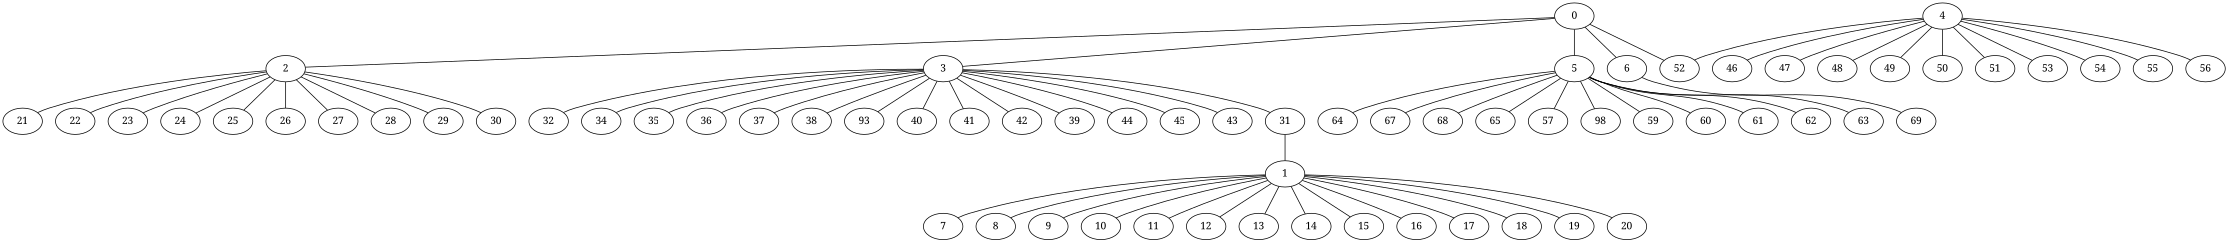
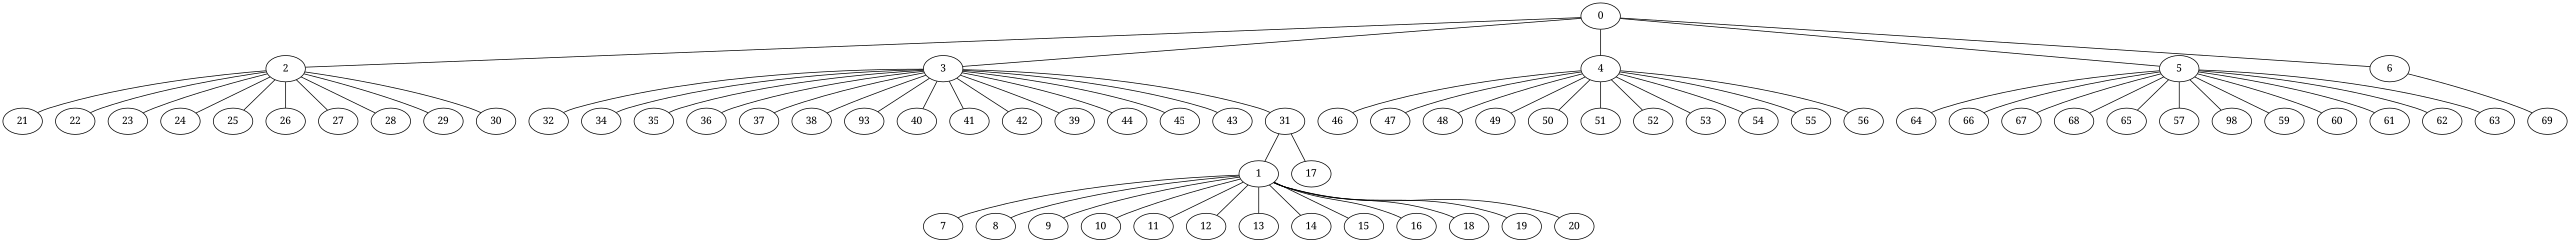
(1627, 42) -> (1601, 42)
none -> (1969, 121)
(1380, 195) -> (1298, 148)
